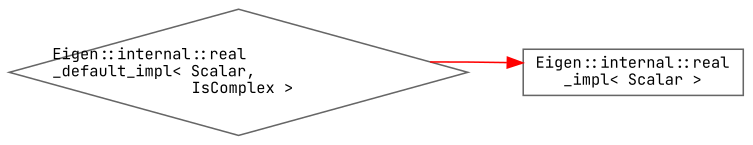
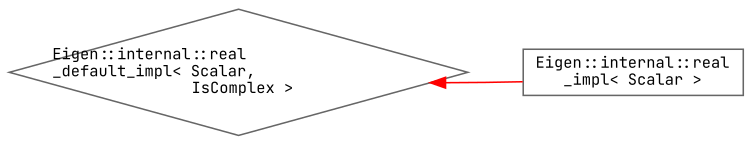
(469, 62) -> (484, 82)
